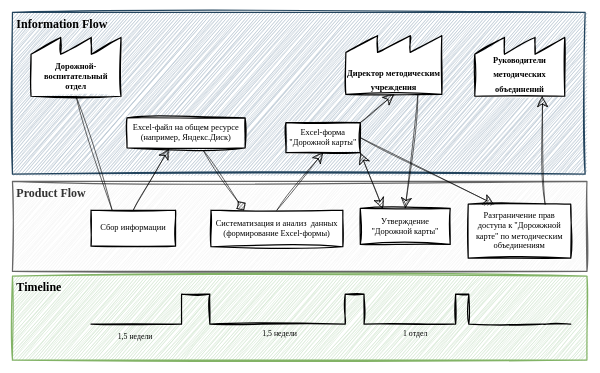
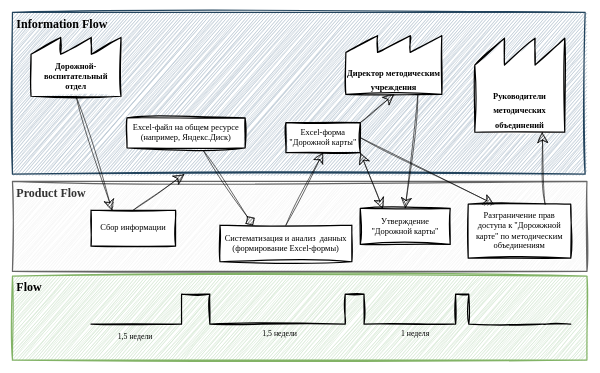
(520, 66) -> (520, 84)
(152, 177) -> (177, 179)
(102, 178) -> (102, 178)
(277, 229) -> (286, 244)
(36, 288) -> (25, 288)
(416, 333) -> (416, 333)
